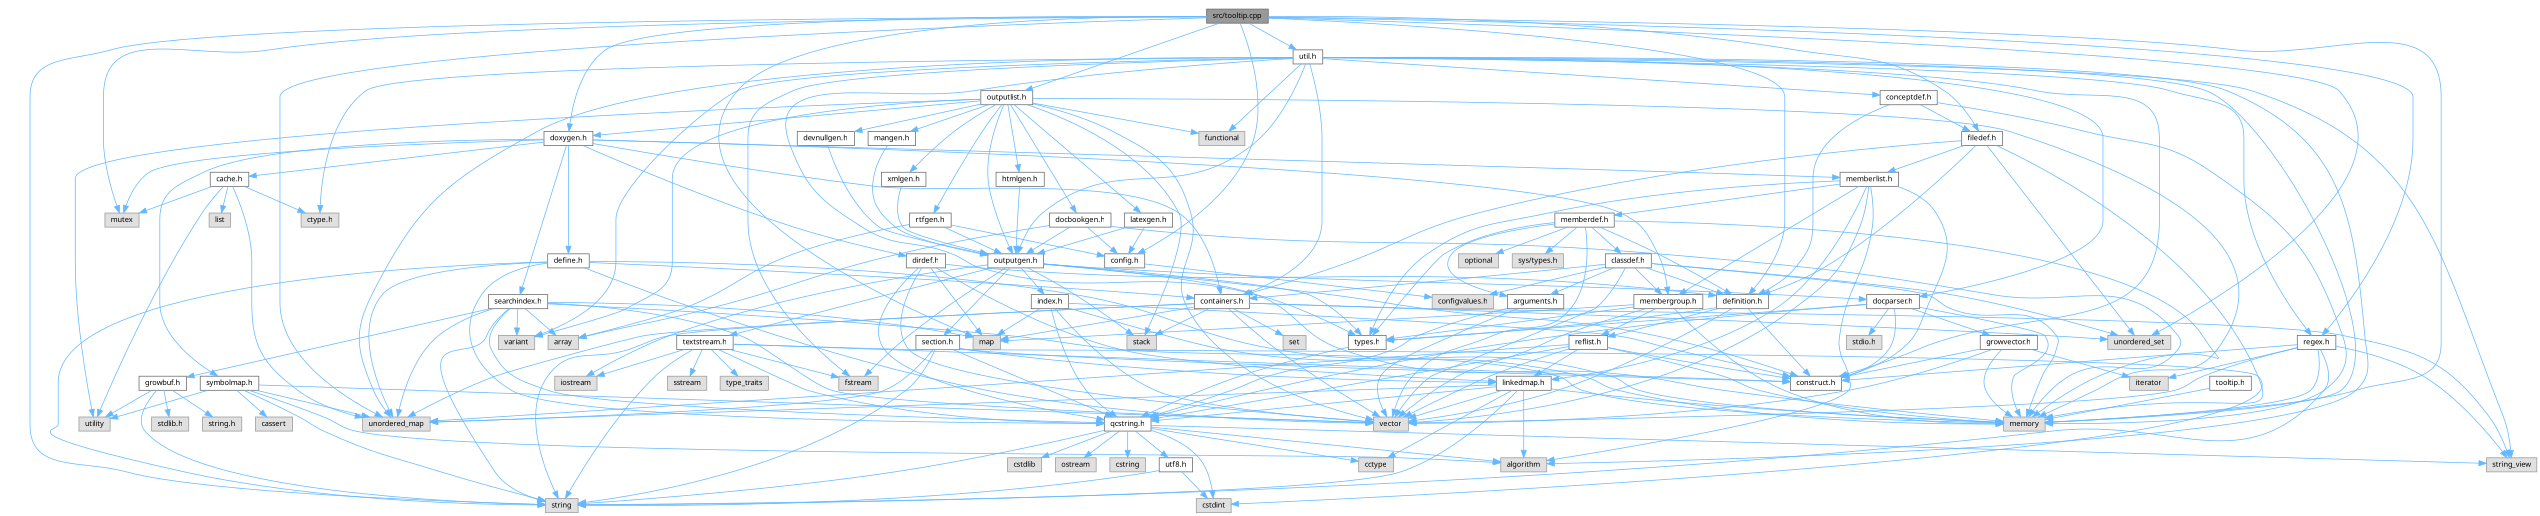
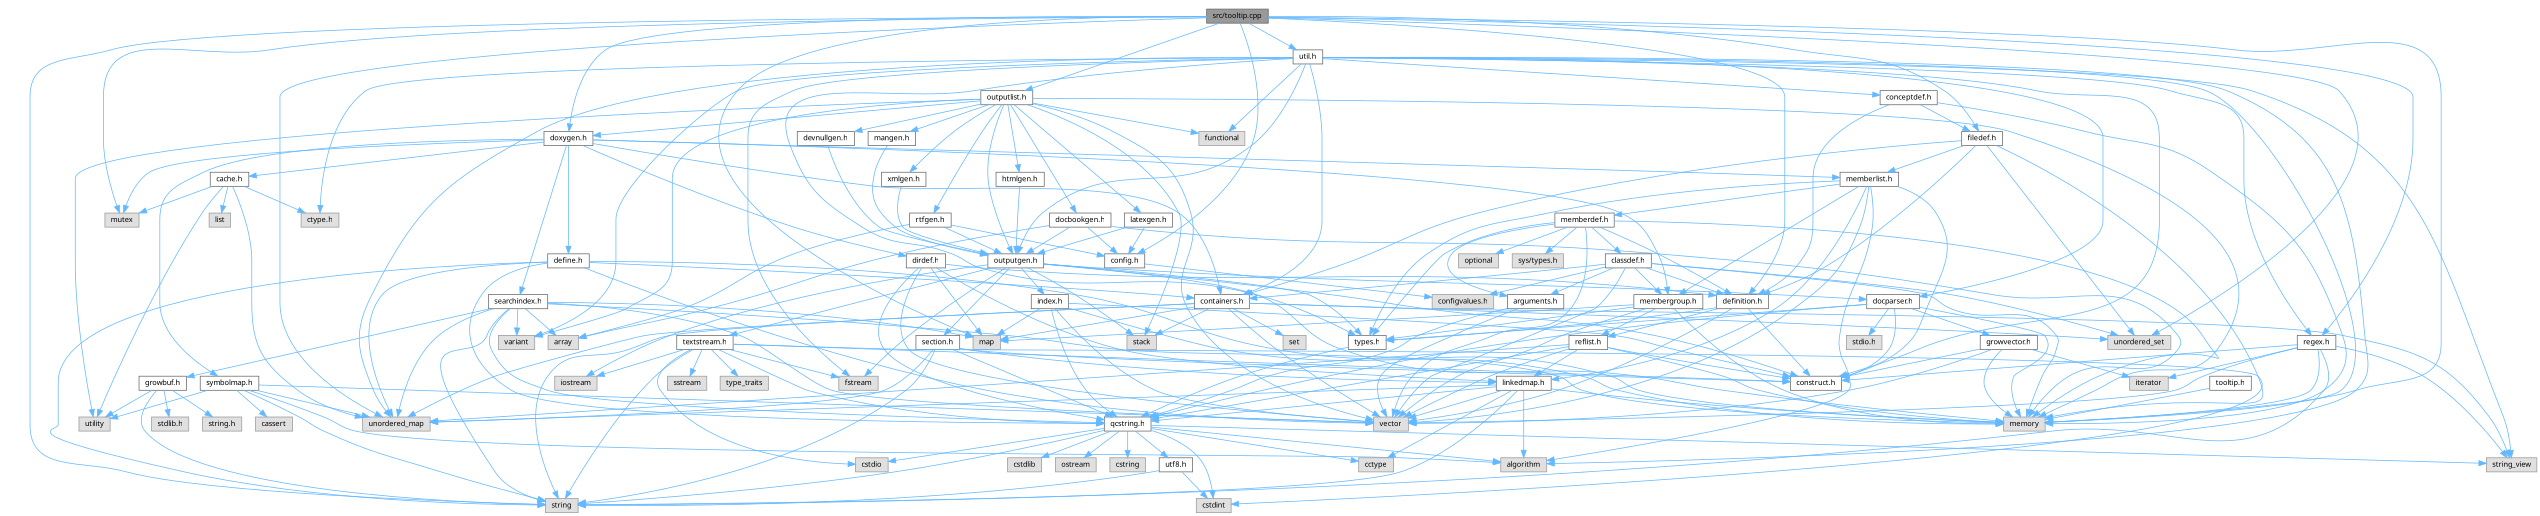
none -> (872, 465)
